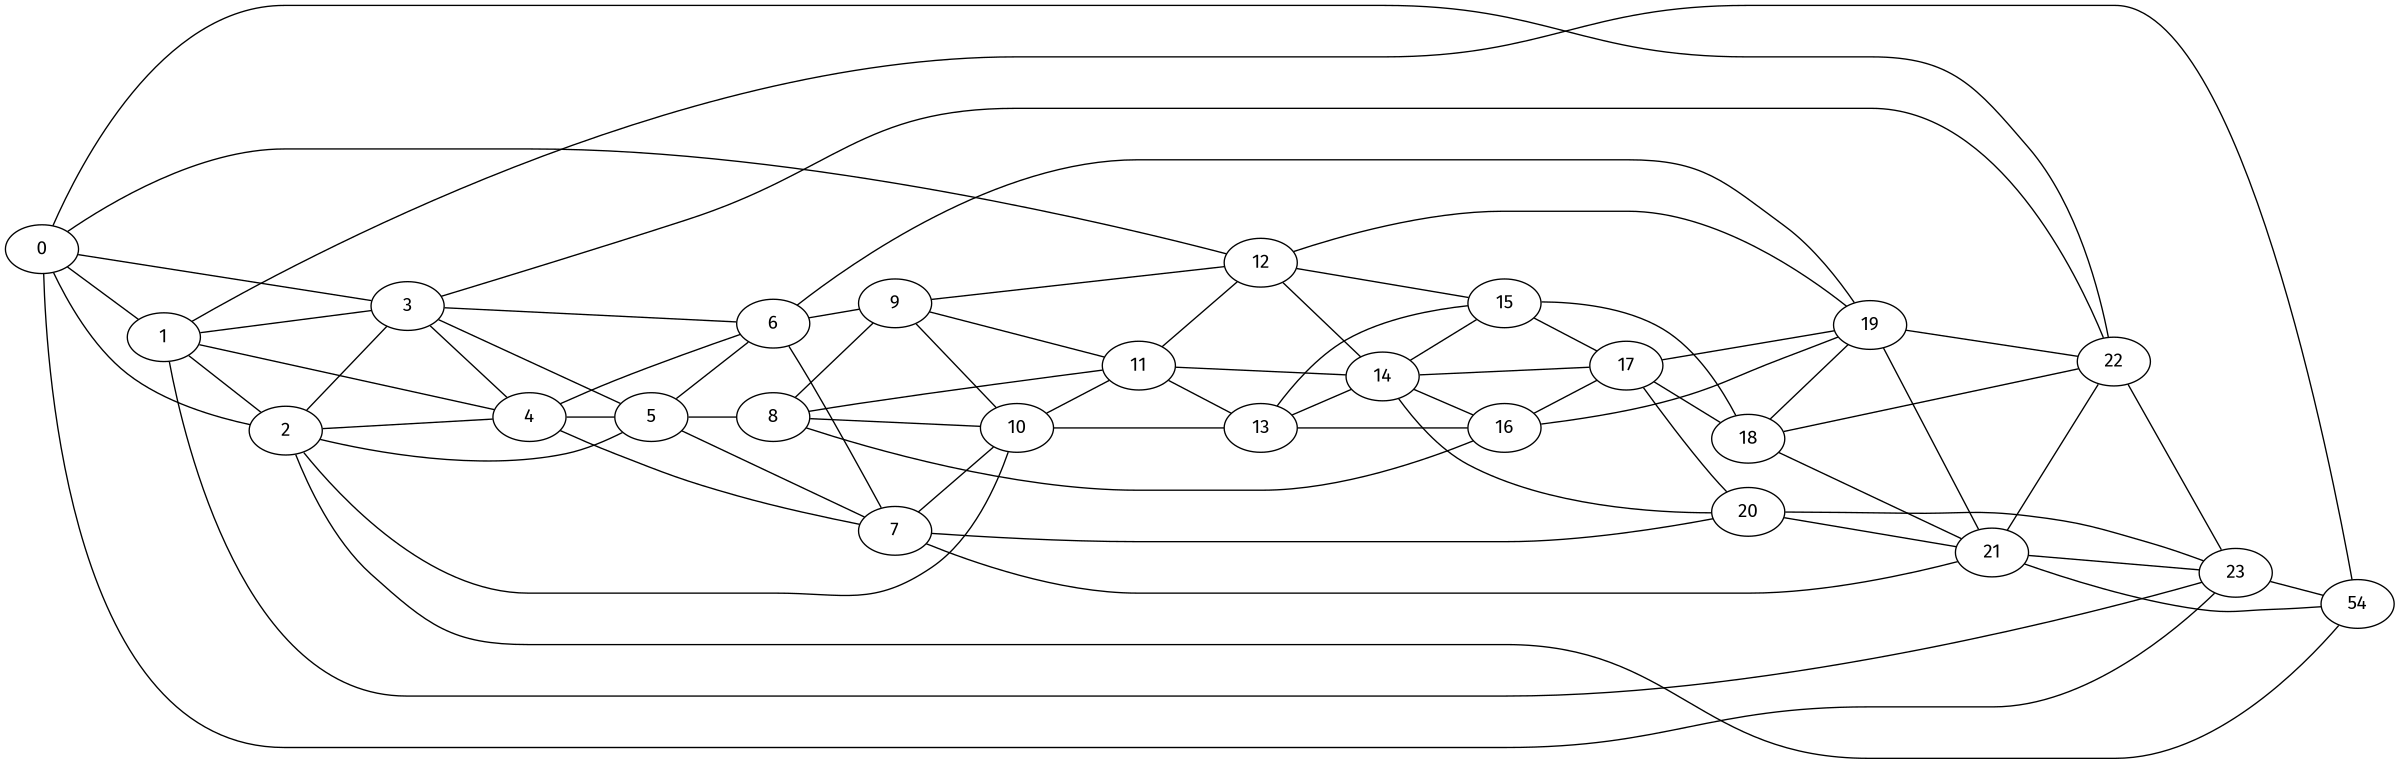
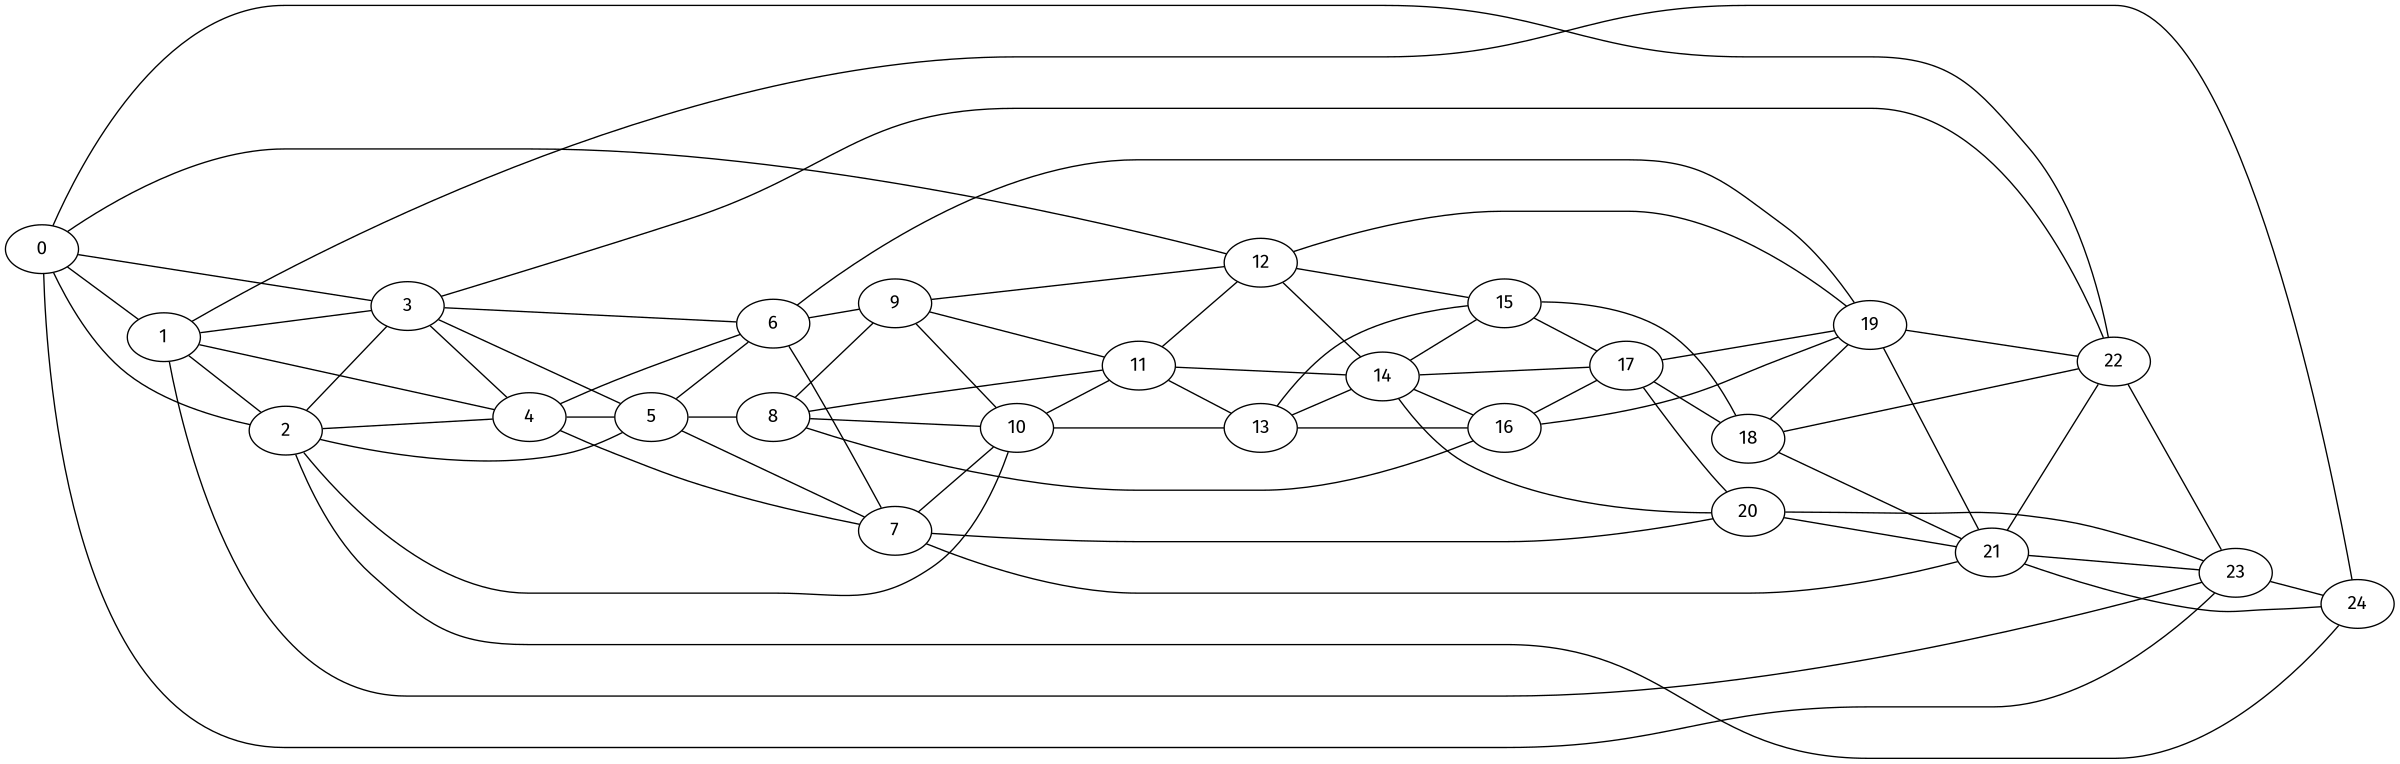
(2358, 604) -> (2358, 604)
